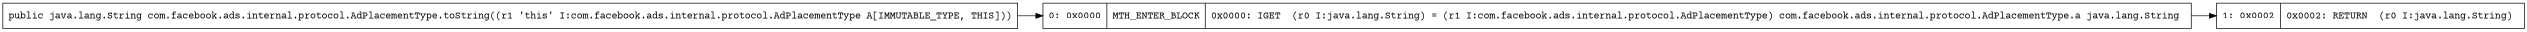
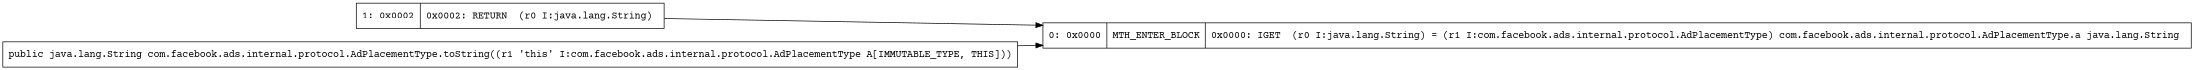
(2200, 16) -> (850, 22)
